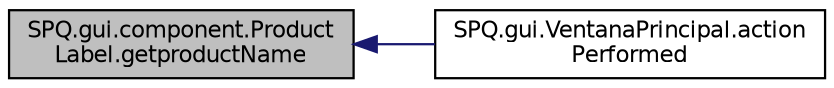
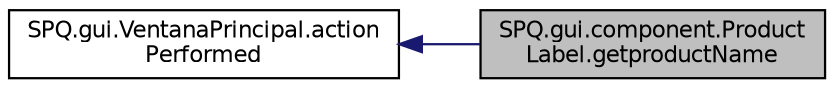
(406, 44) -> (451, 44)
